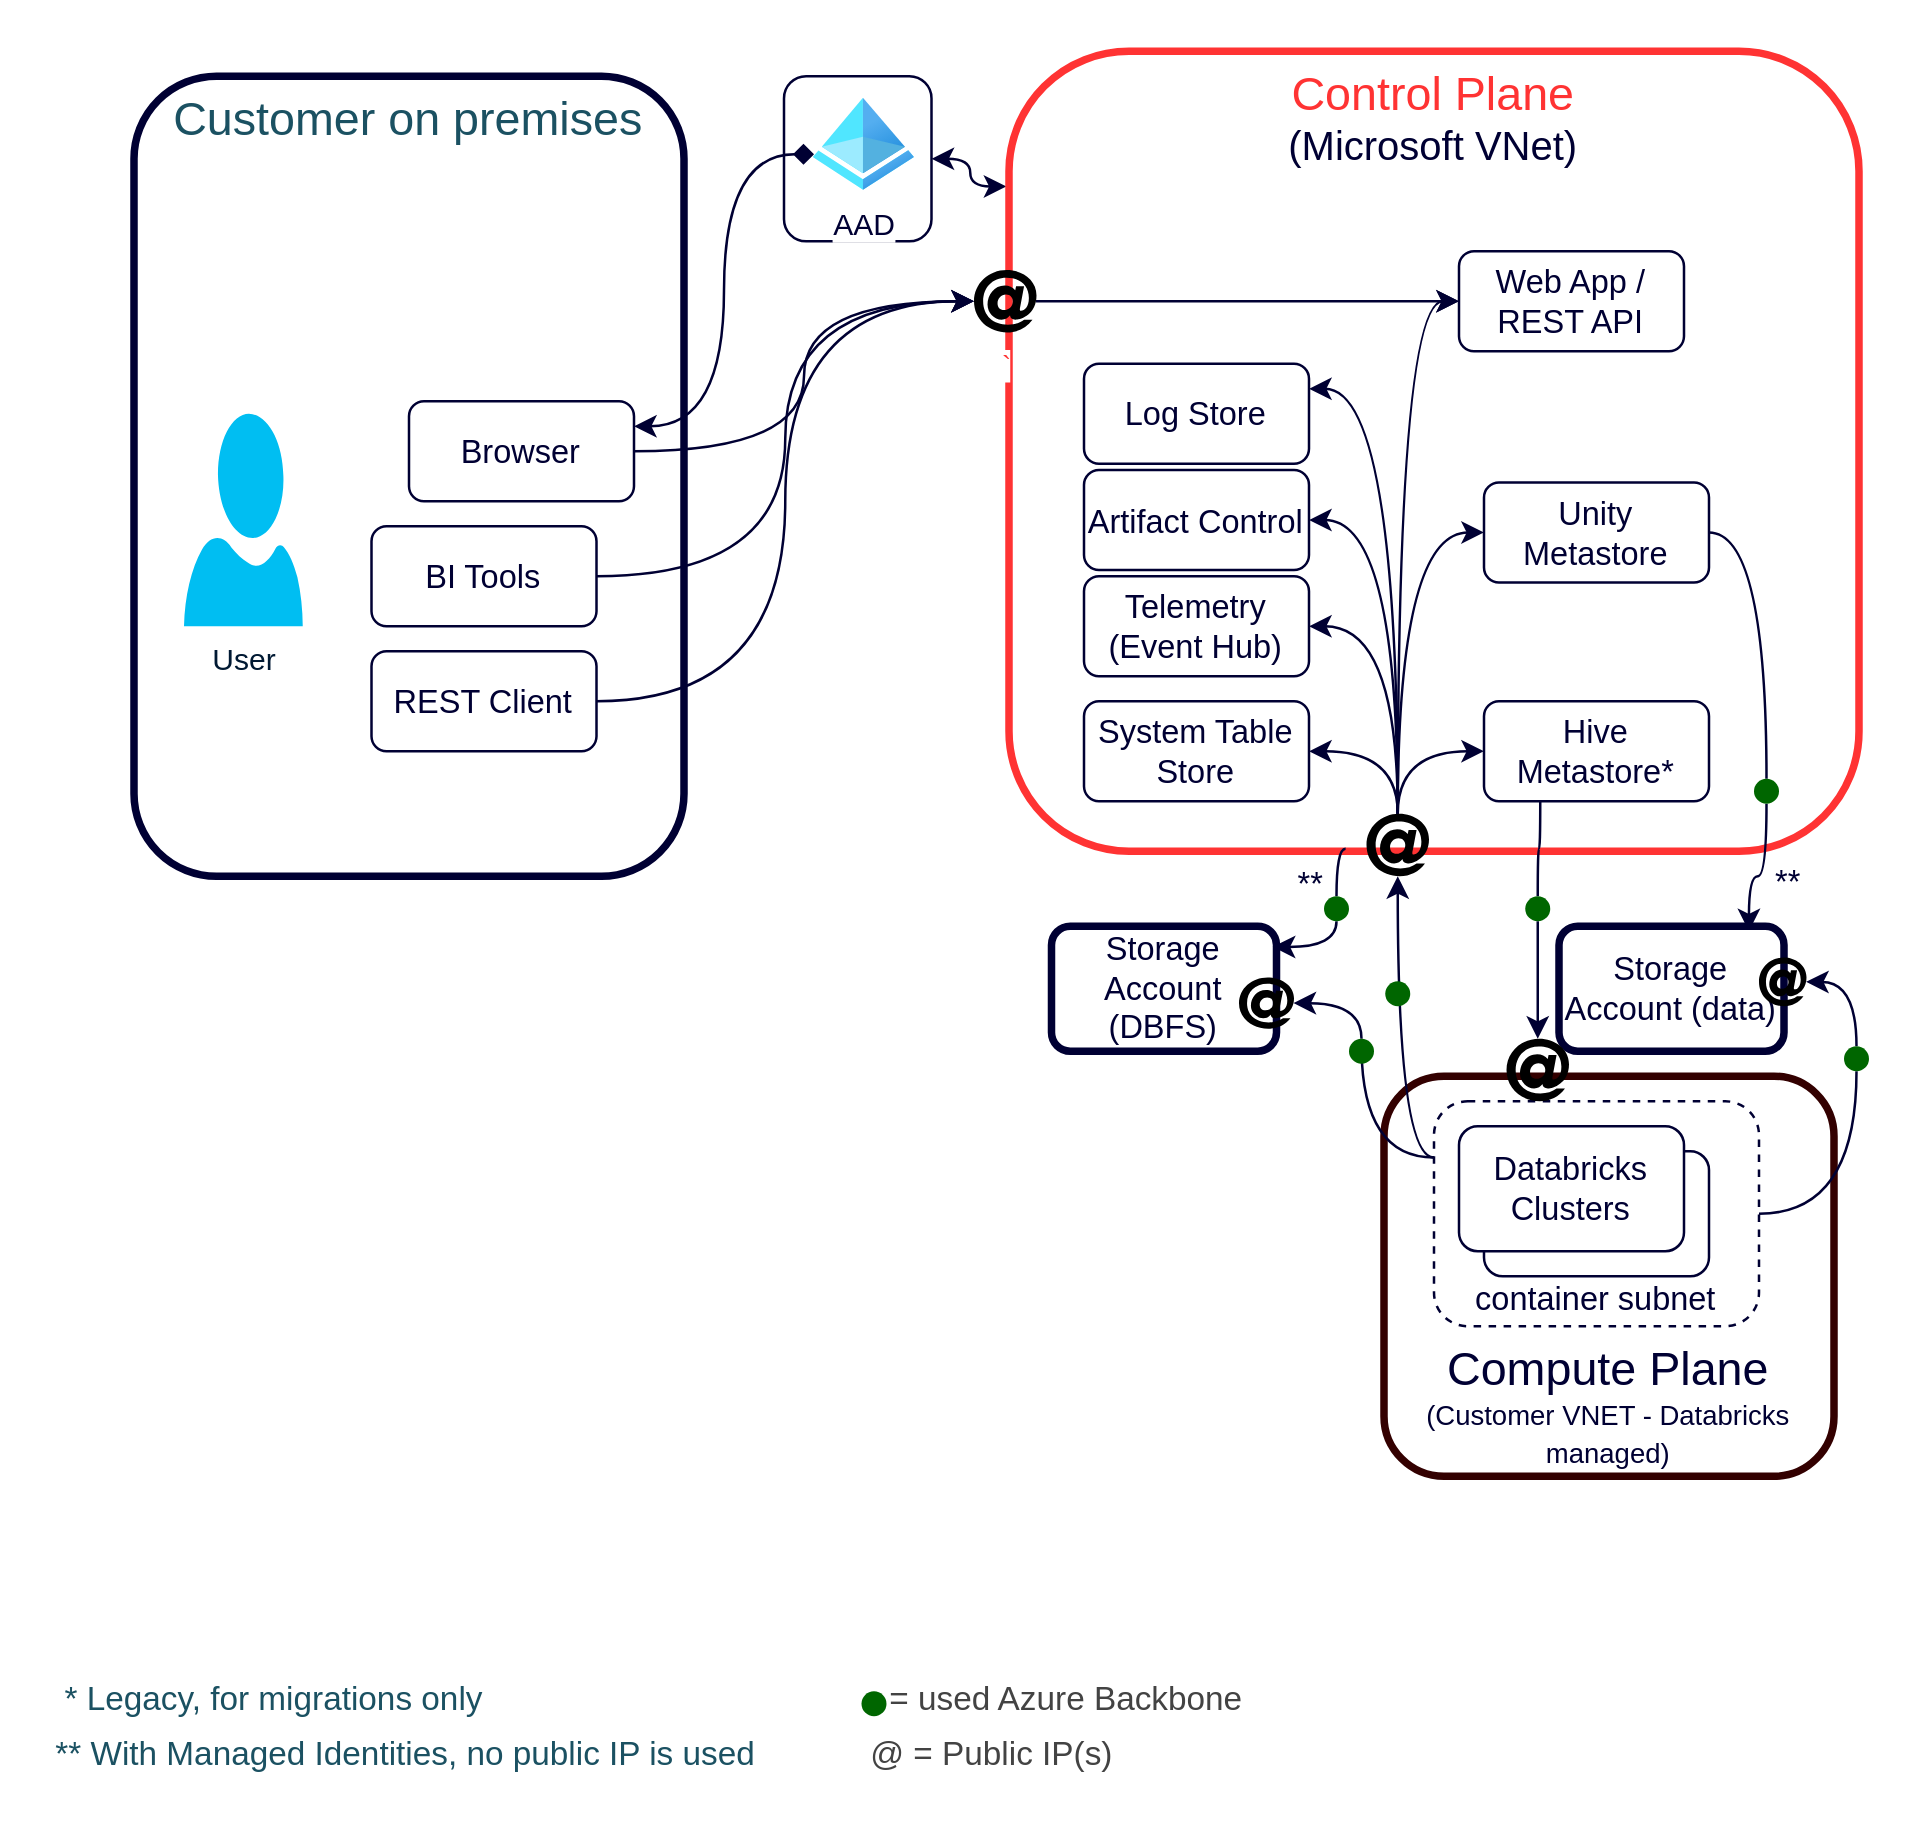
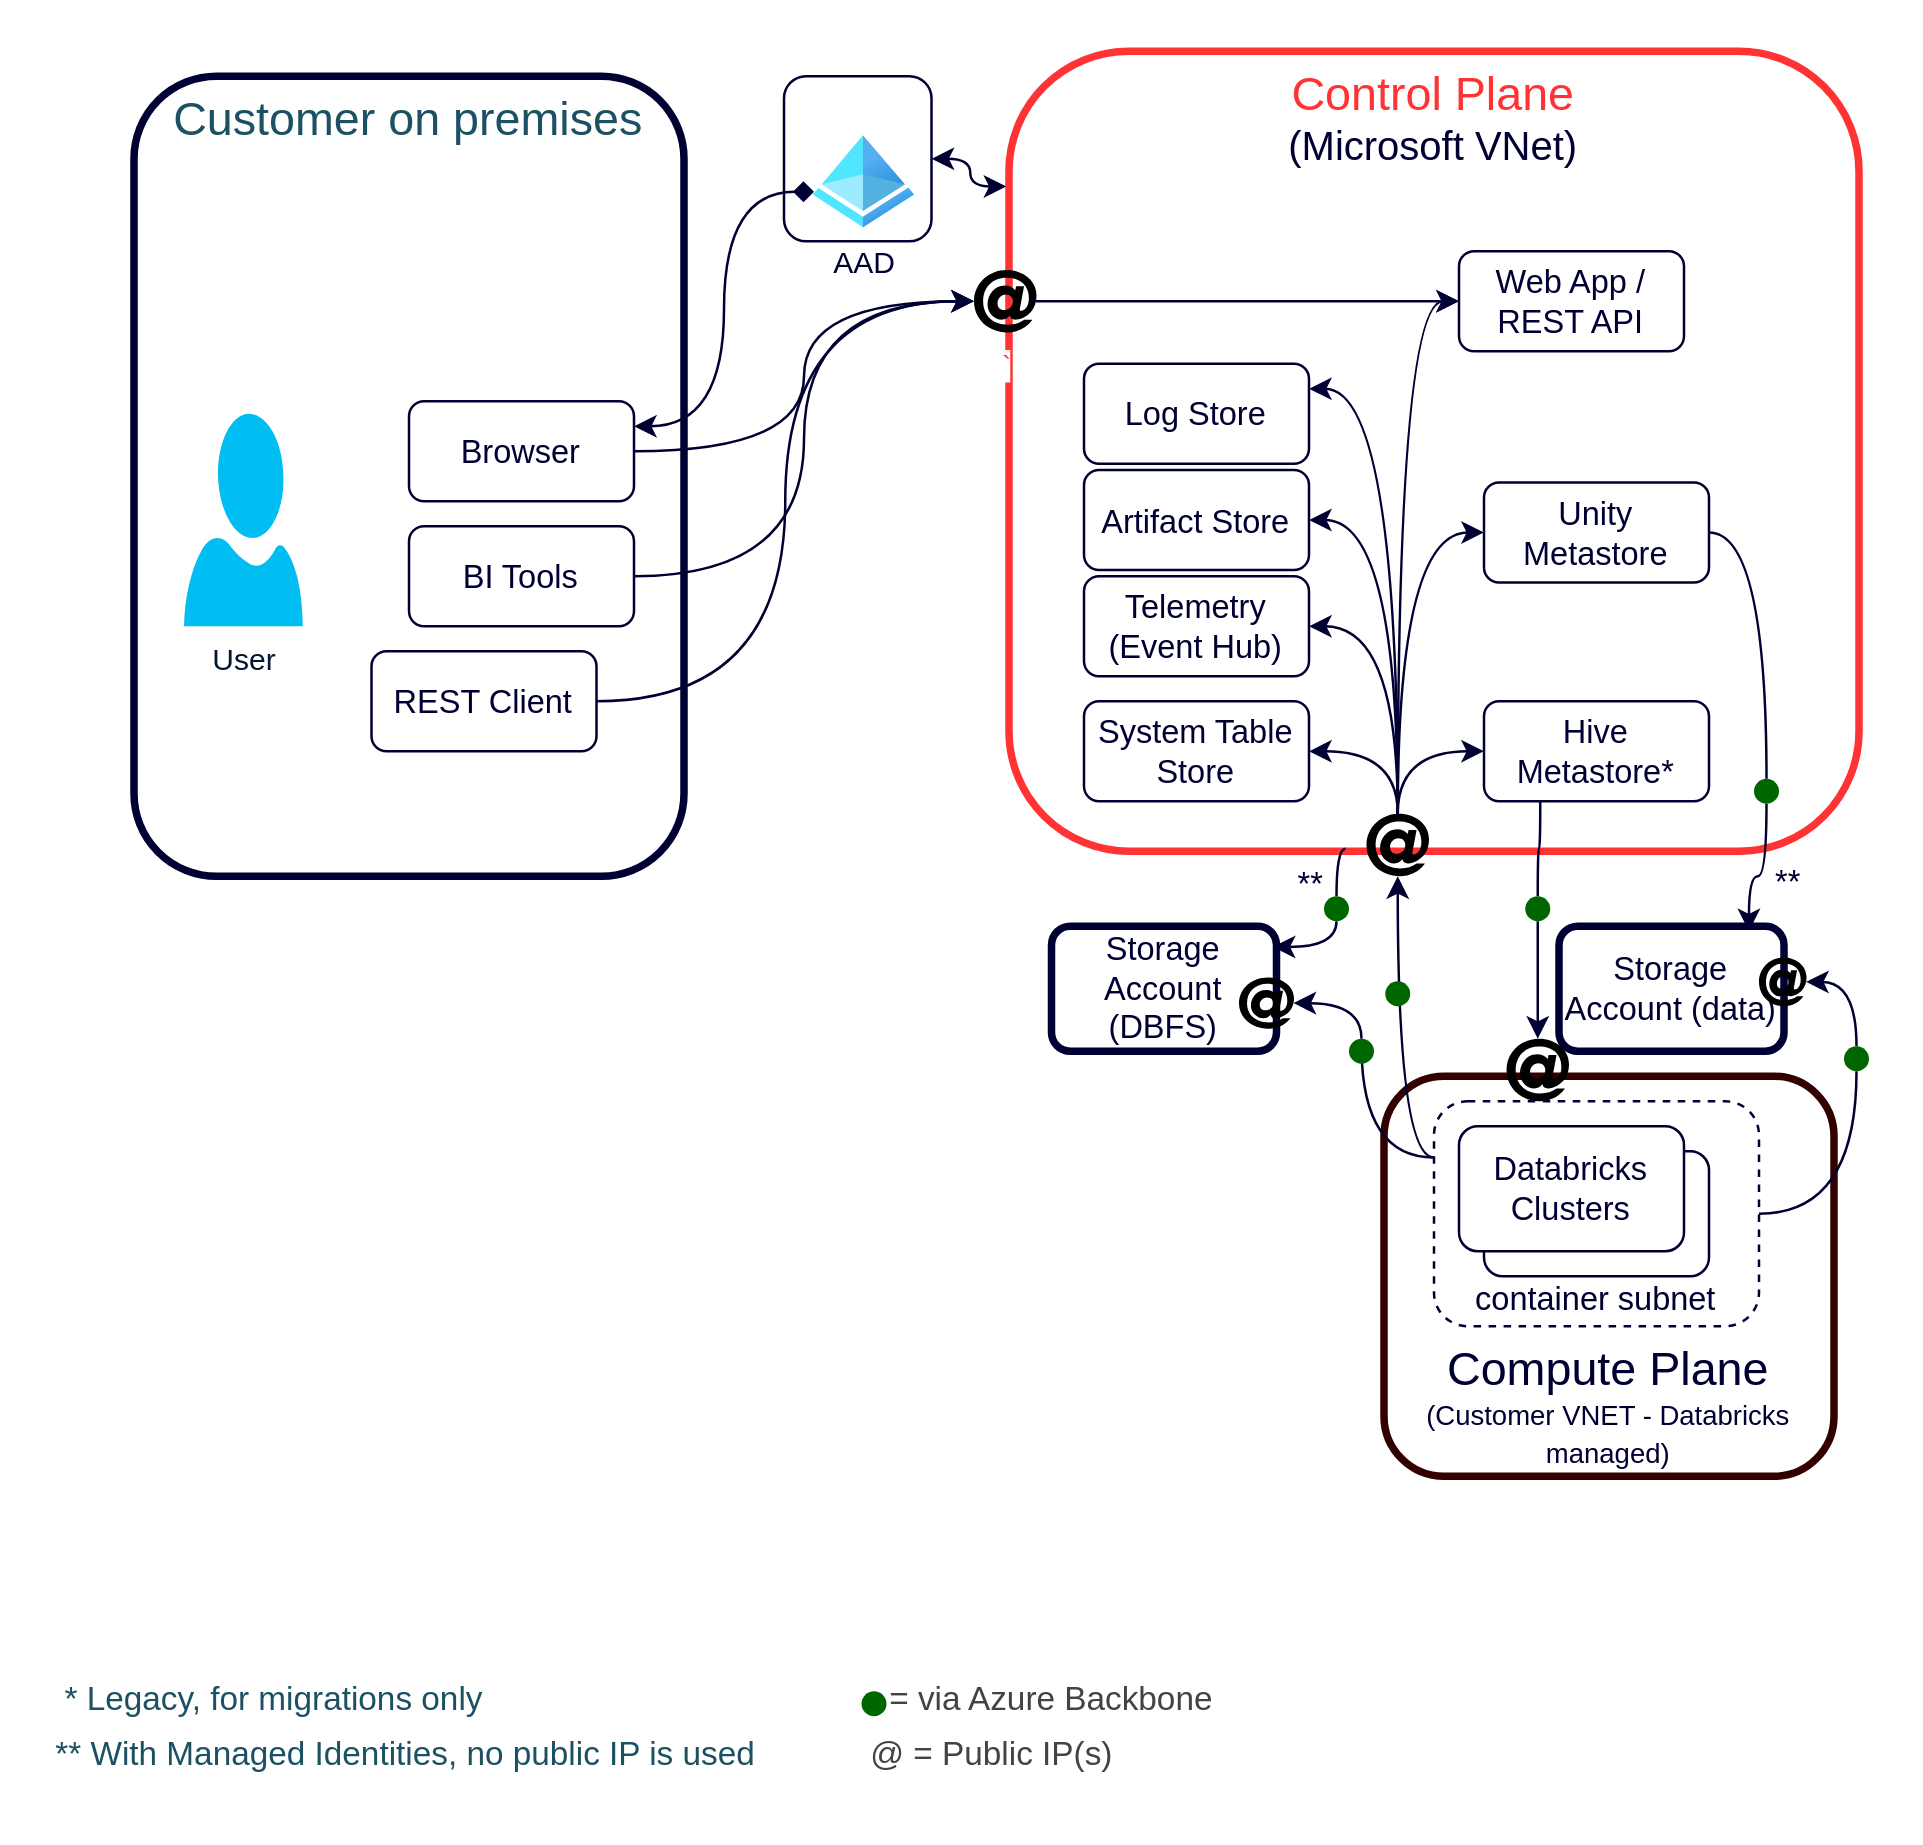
(864, 145) -> (864, 183)
(1196, 521) -> (1196, 521)
(484, 576) -> (521, 576)
(1091, 1719) -> (1074, 1719)
